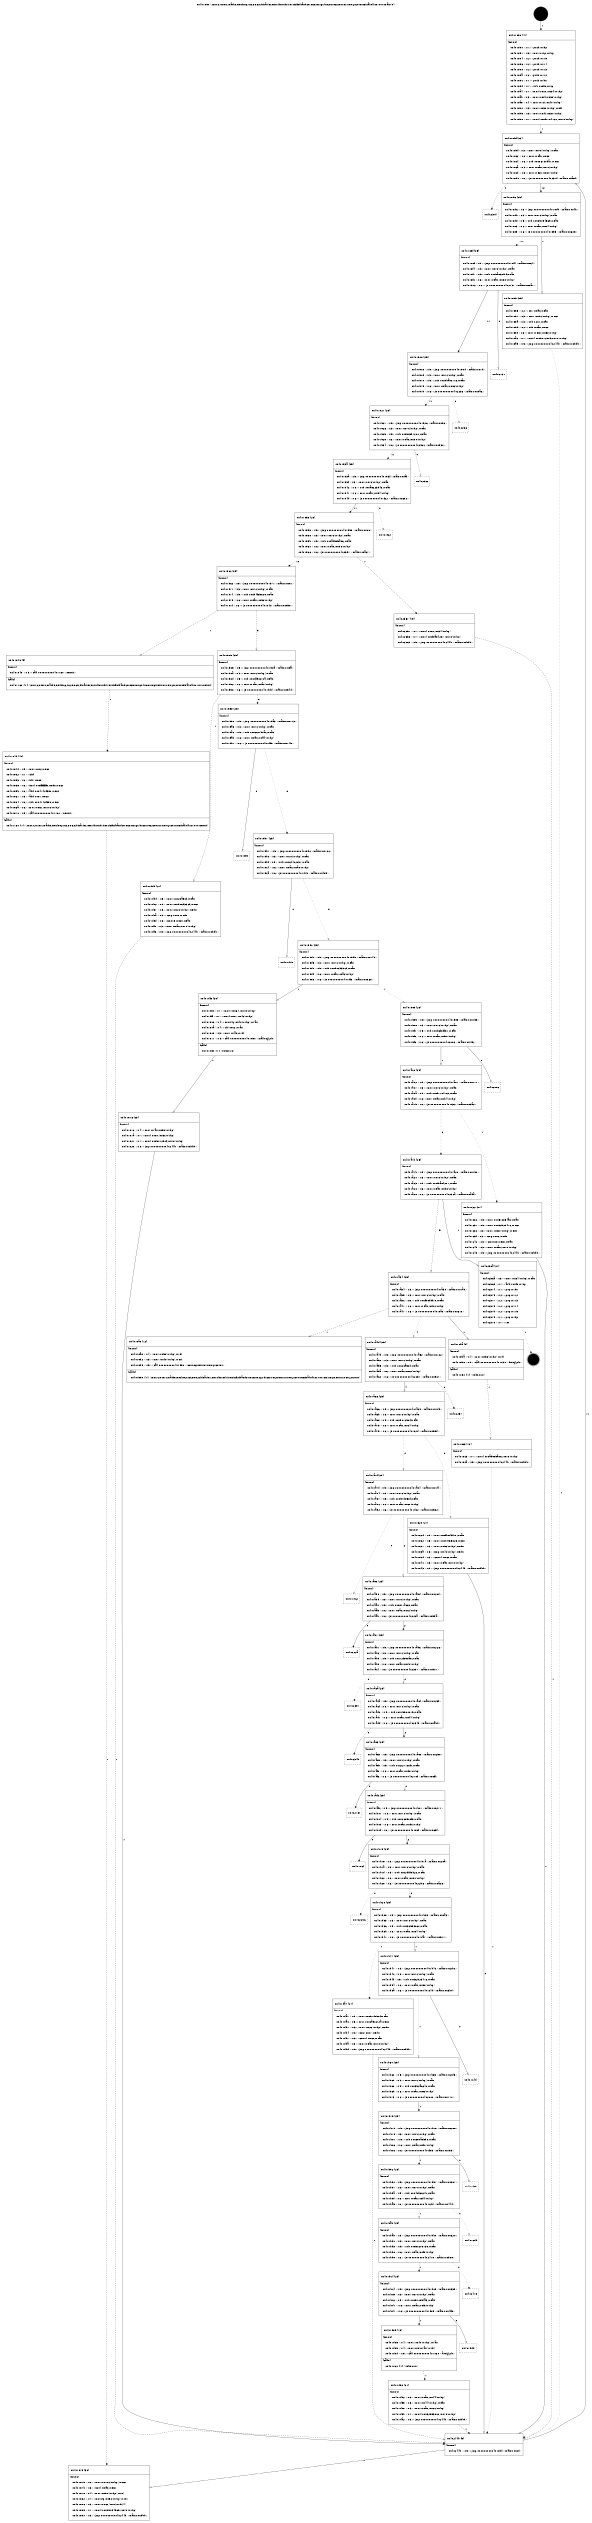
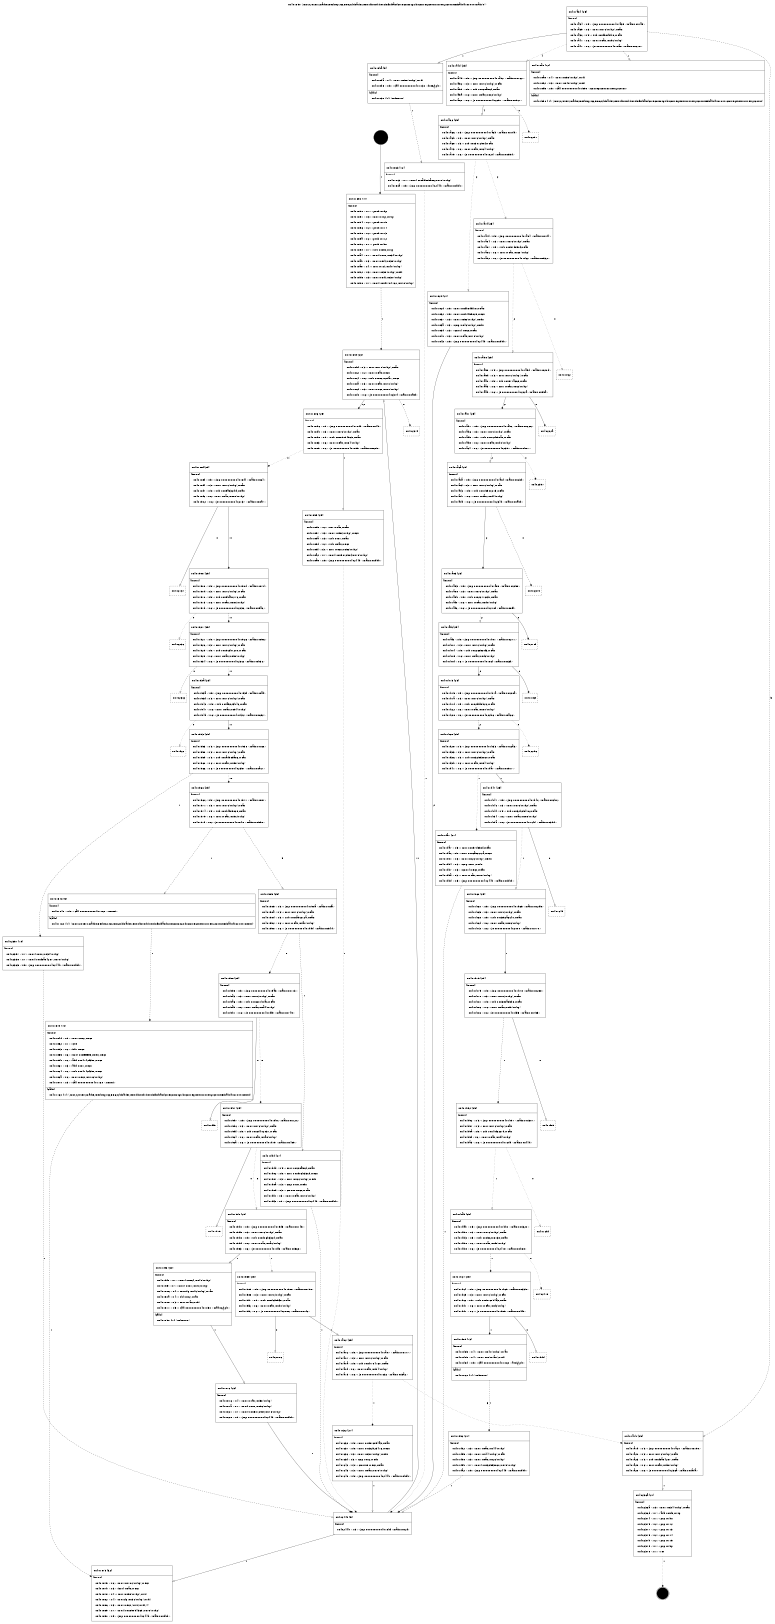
(435, 1235) -> (770, 700)
